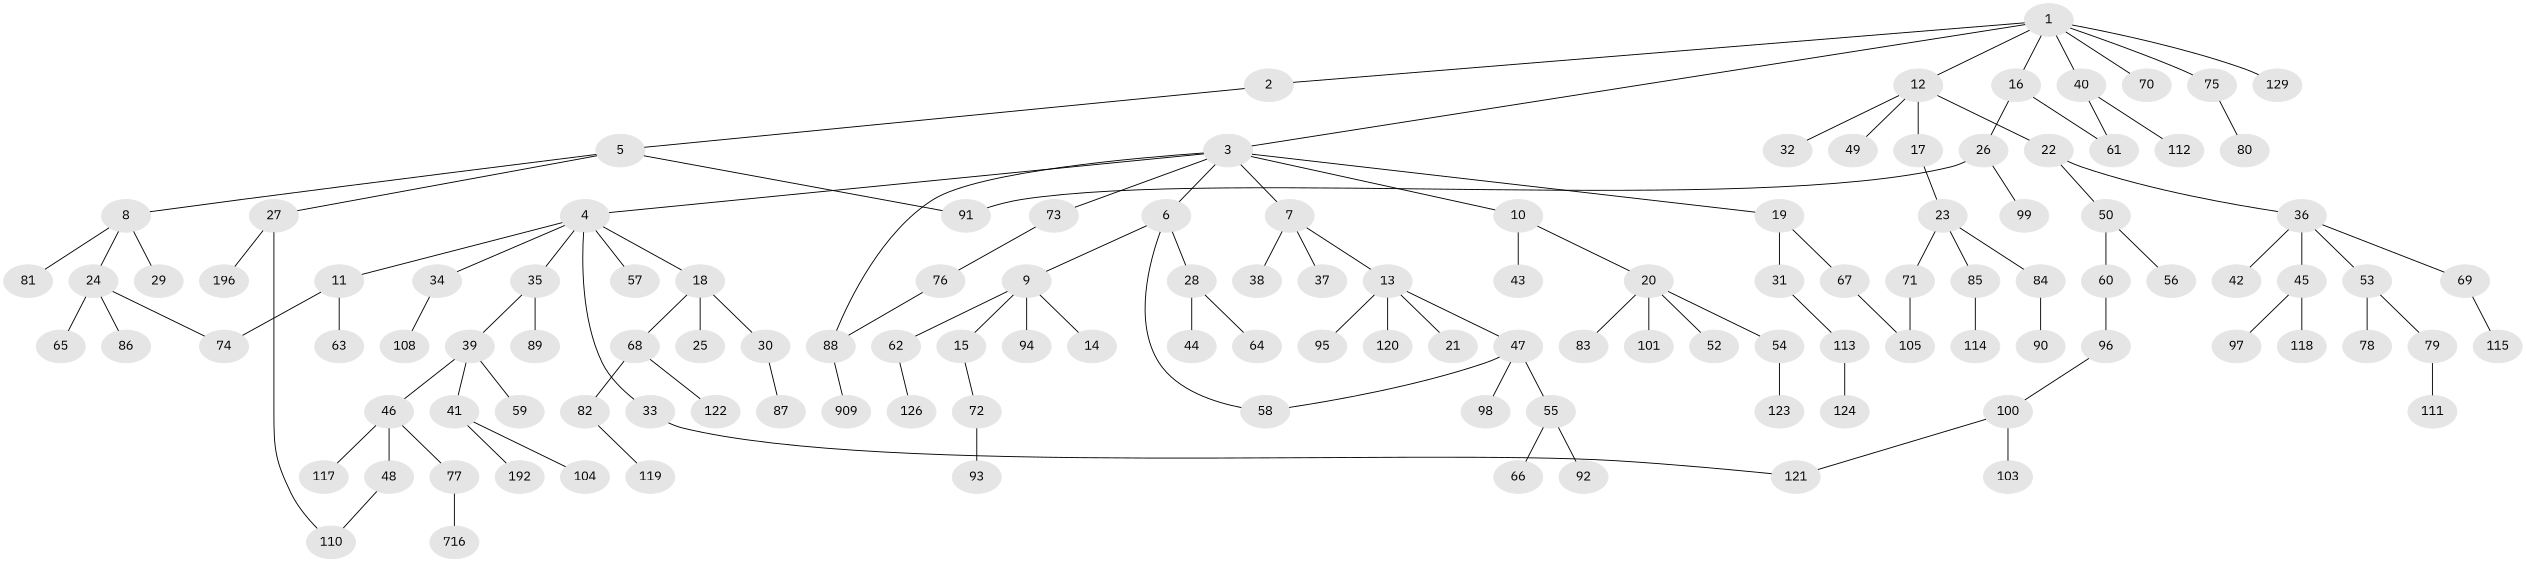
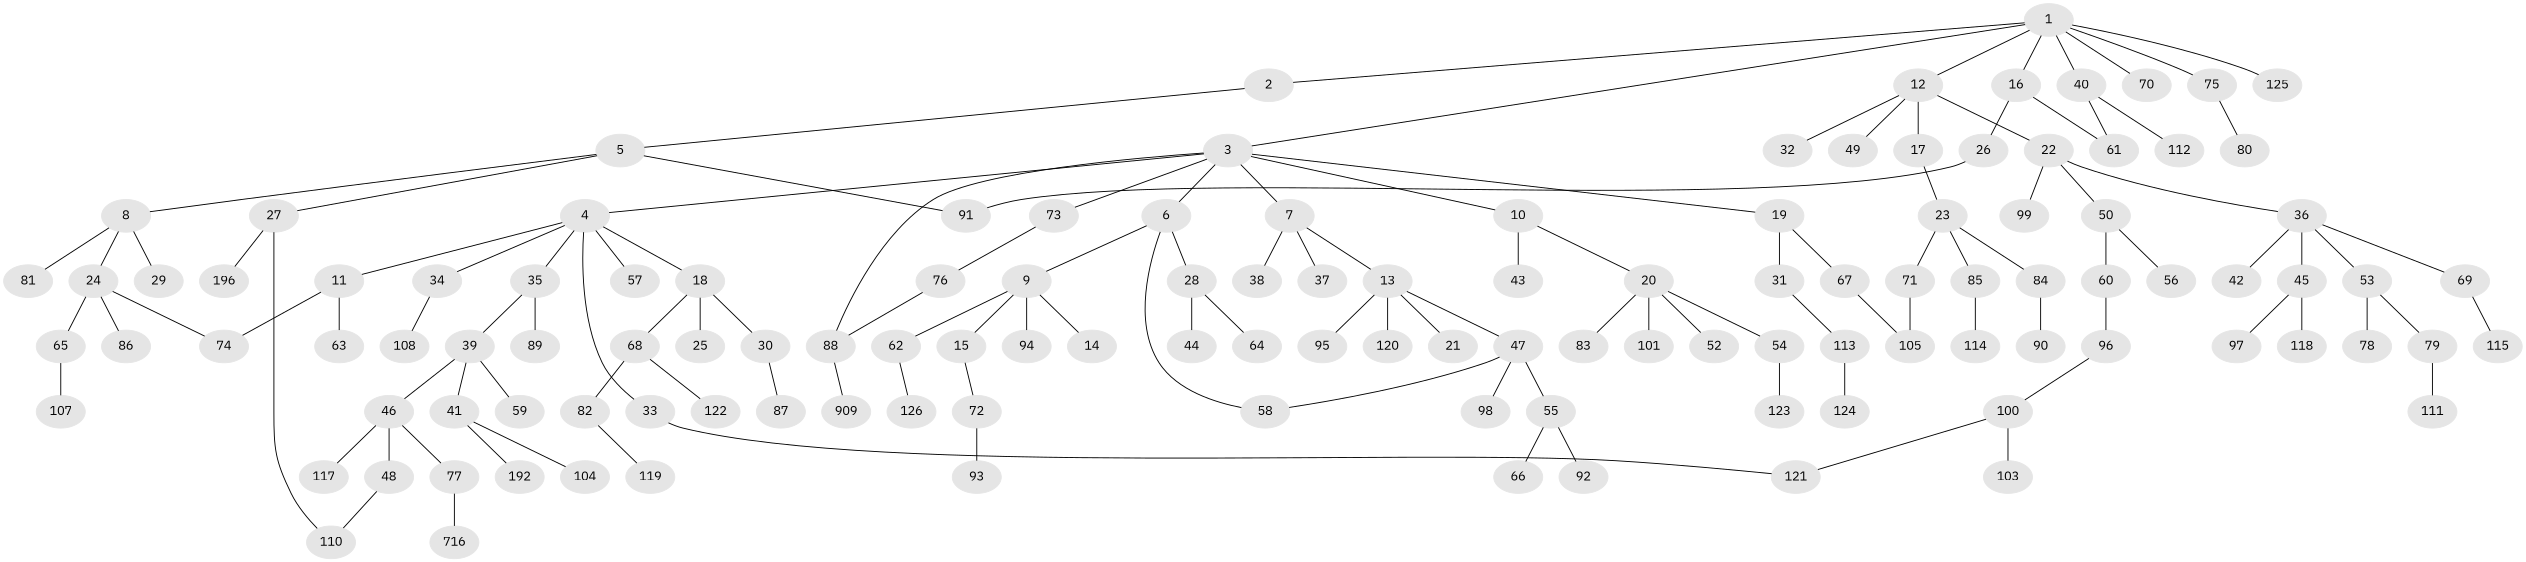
(2277, 85) -> (2277, 85)
(2004, 183) -> (2037, 183)
none -> (61, 412)
